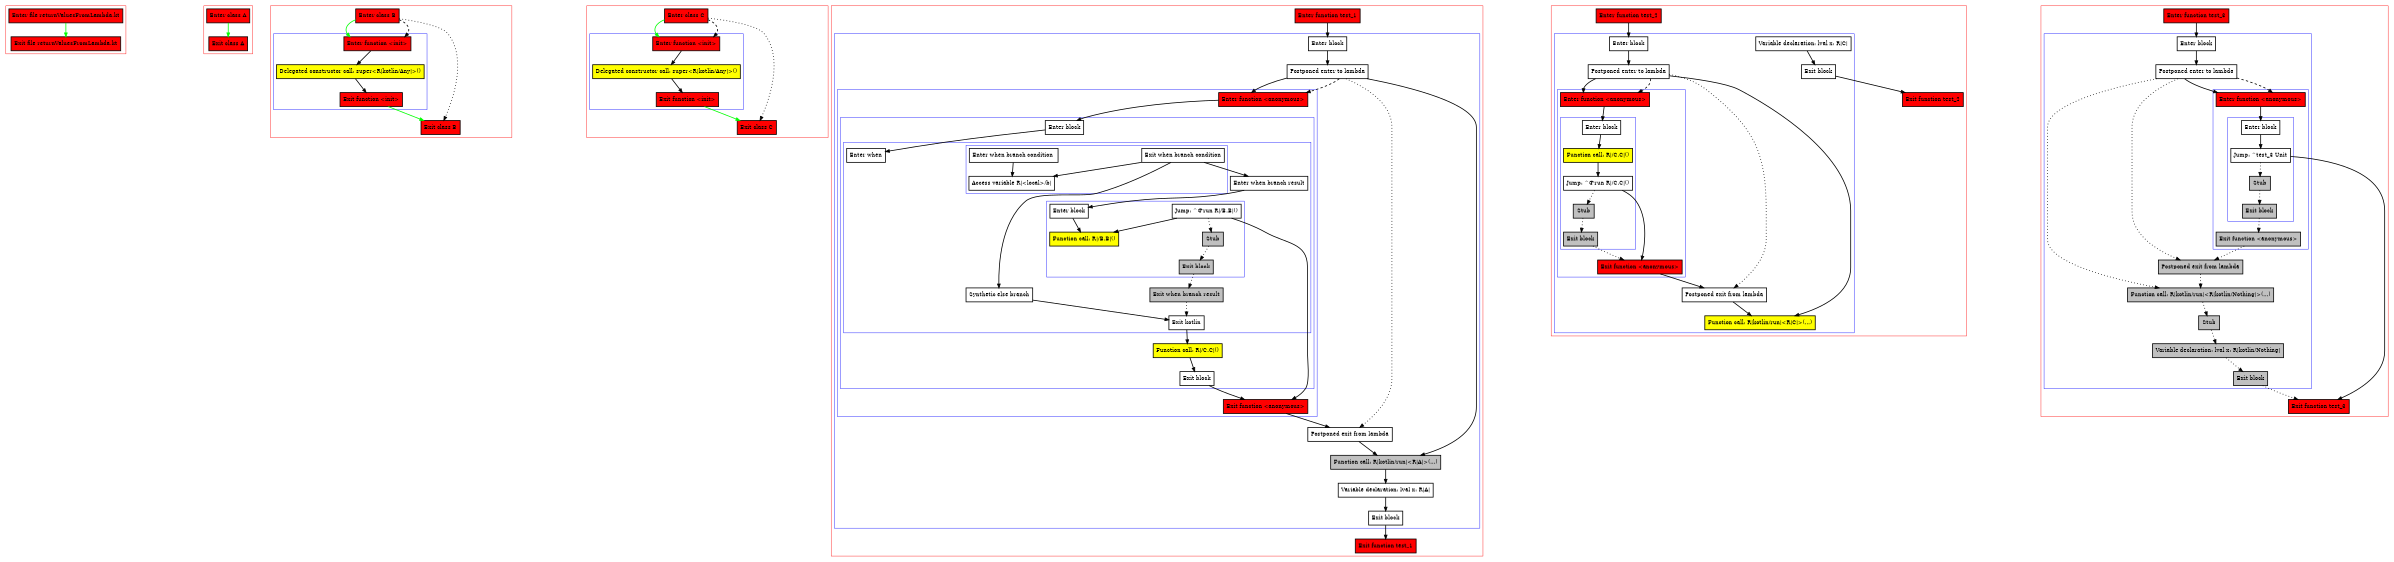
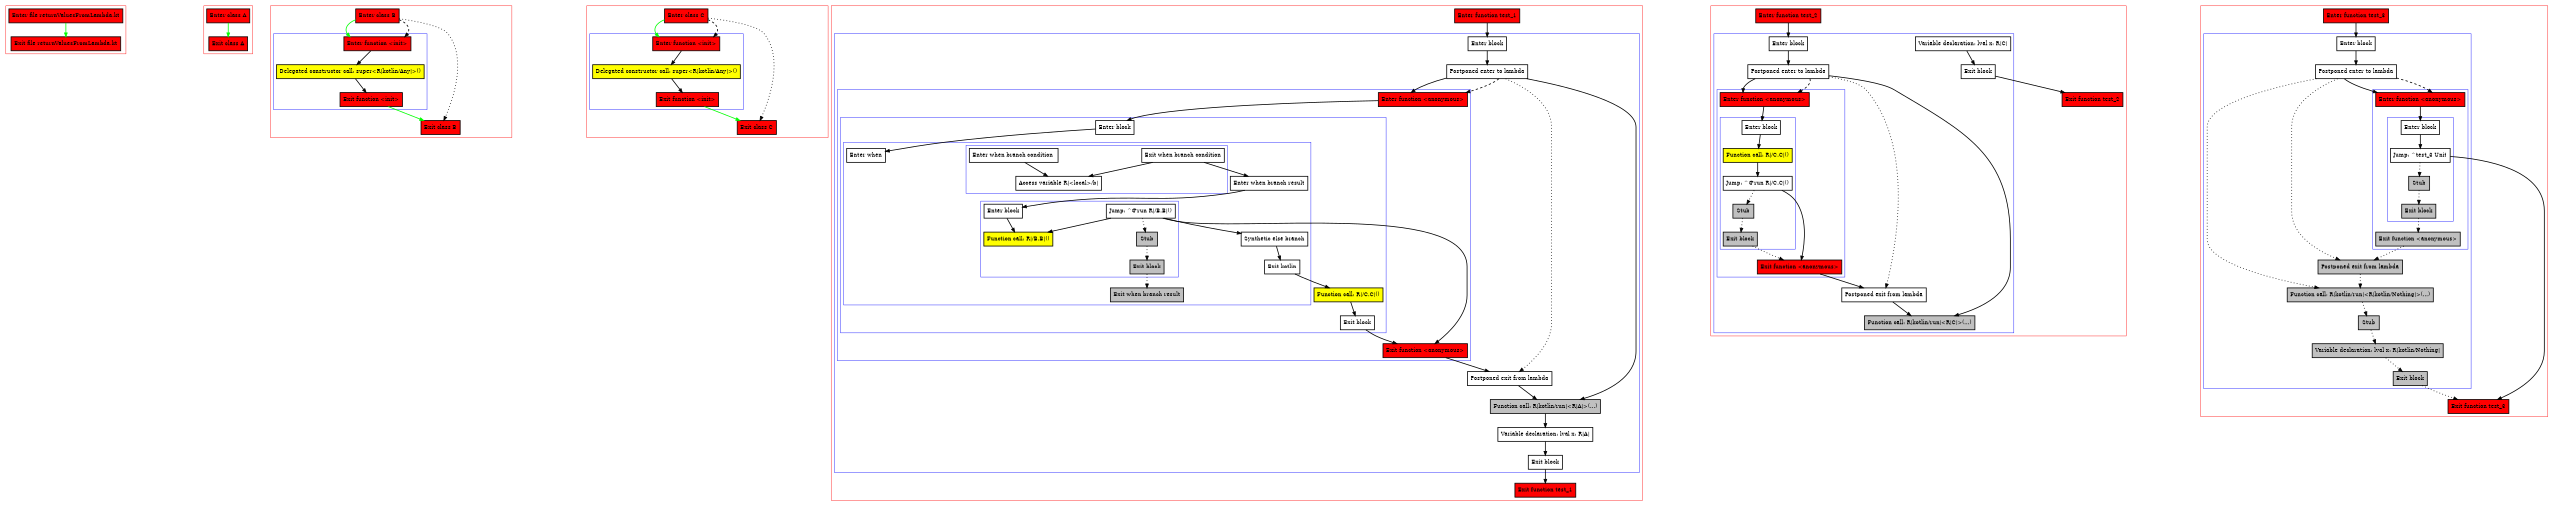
(1044, 196) -> (1201, 226)
(1187, 307) -> none
(1760, 323) -> (1920, 323)
